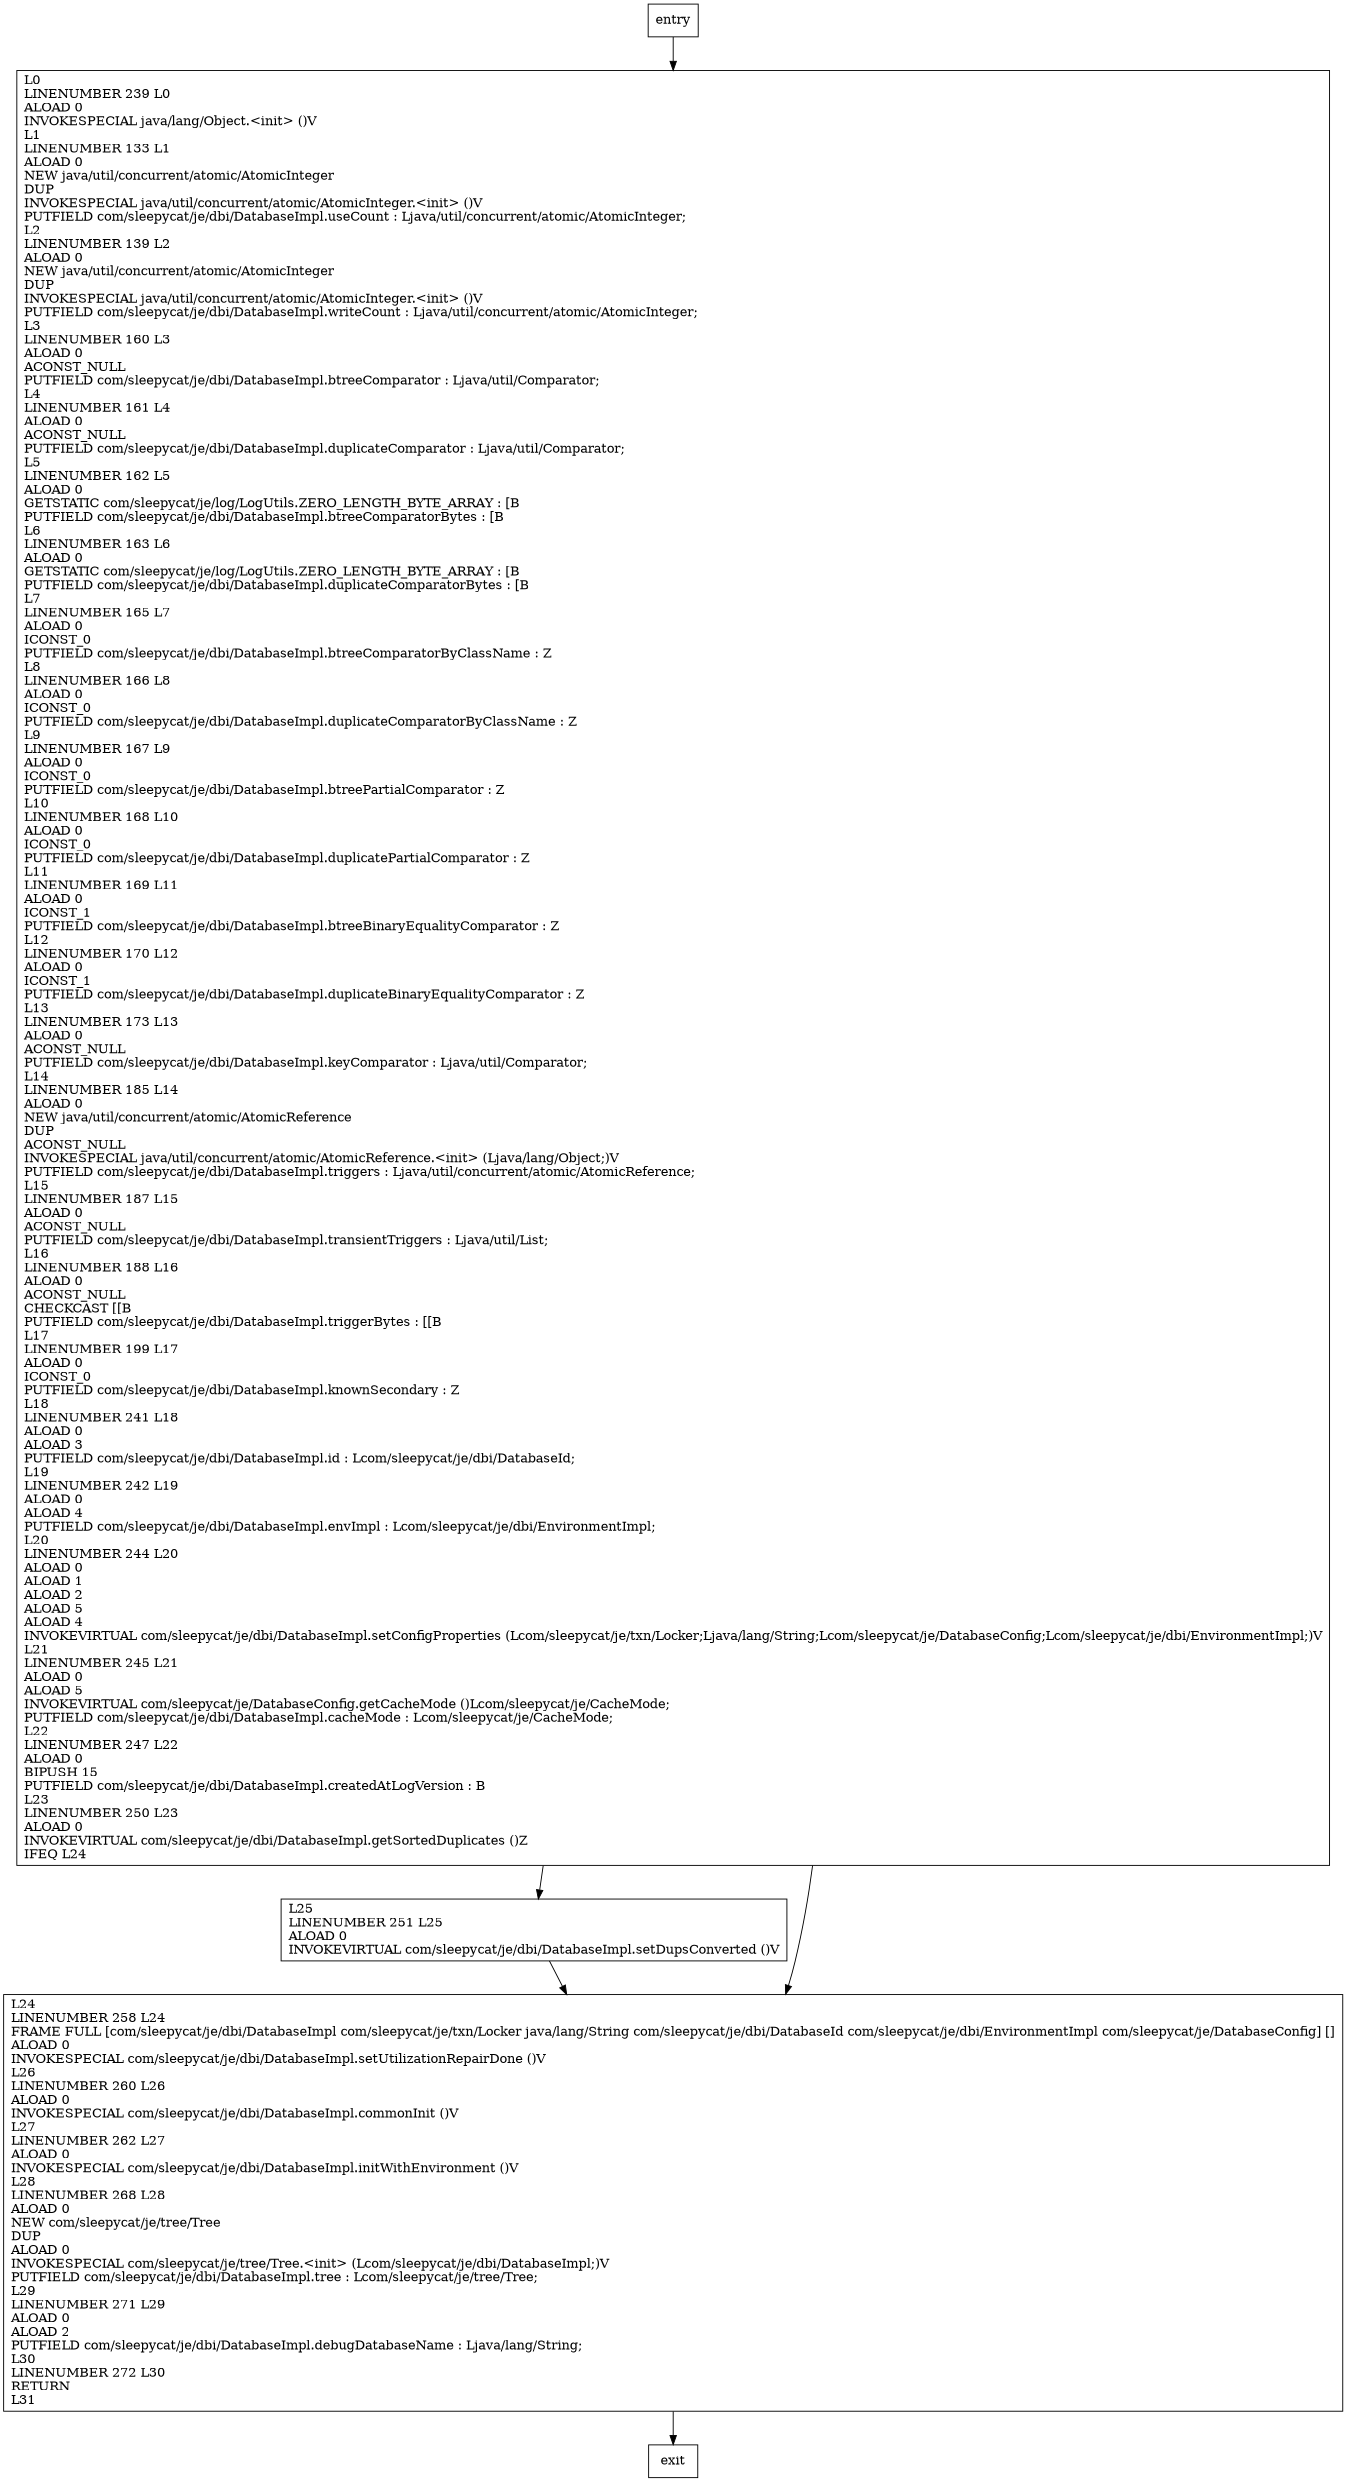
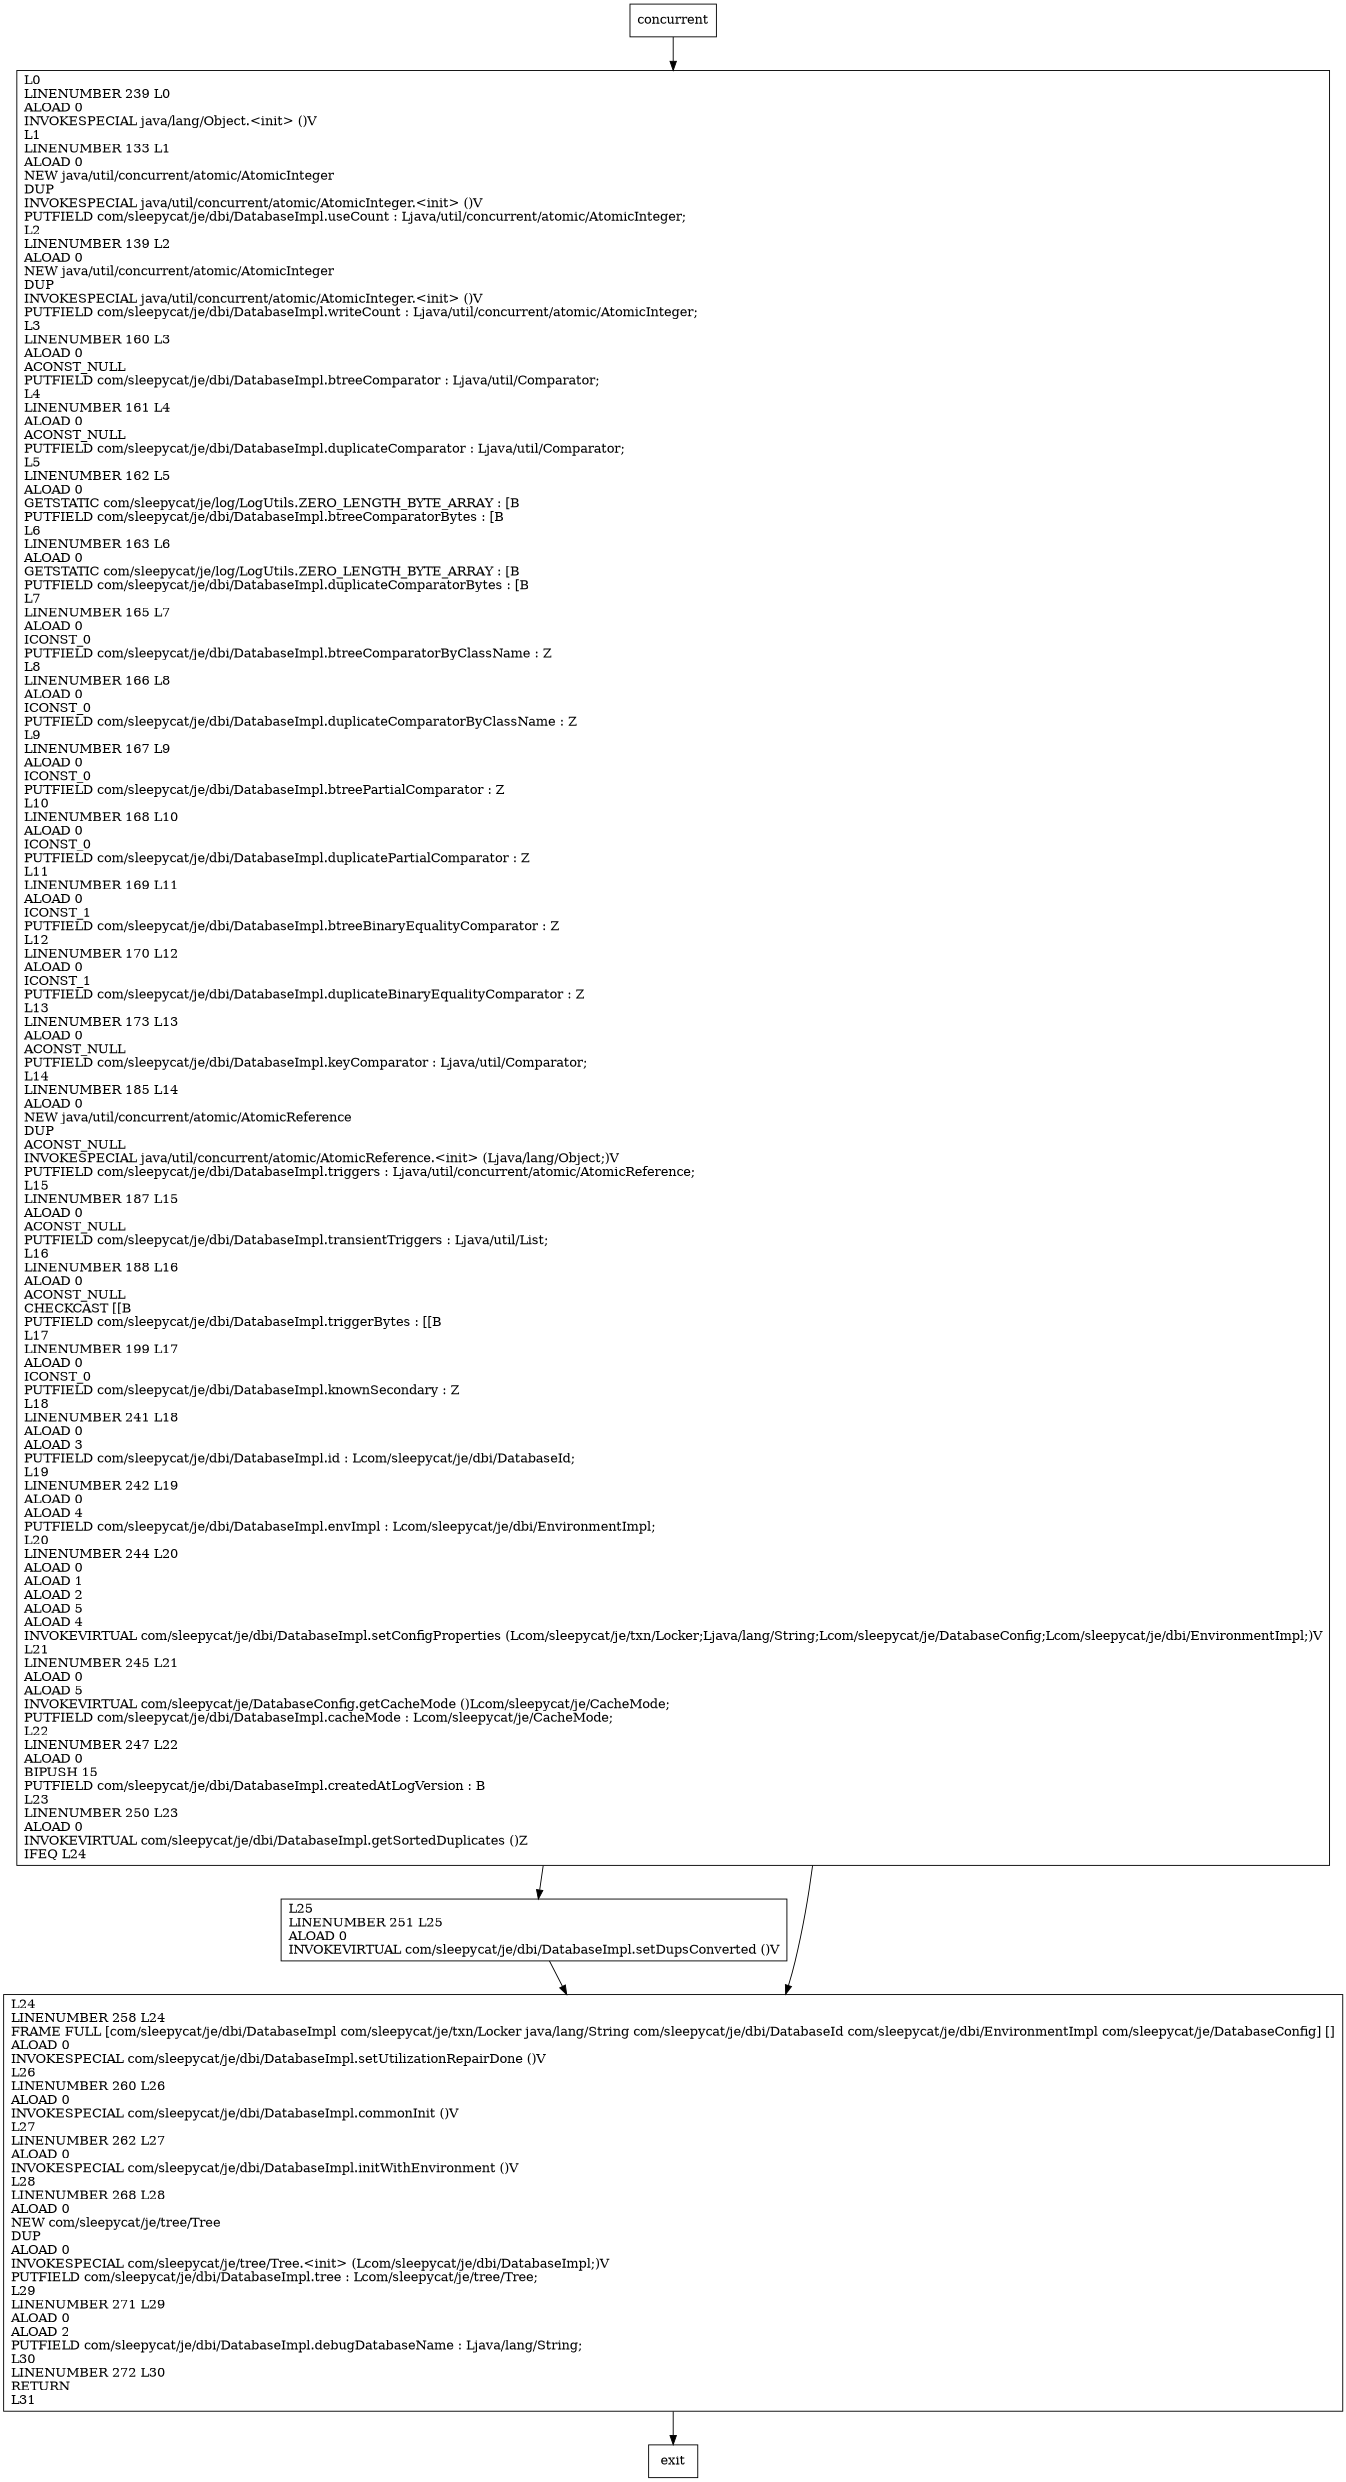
(673, 20) -> (673, 20)
